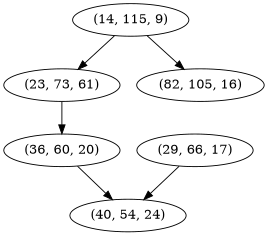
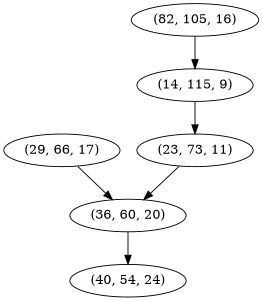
(162, 49) -> (195, 48)
(62, 85) -> (195, 150)
(165, 180) -> (92, 180)
